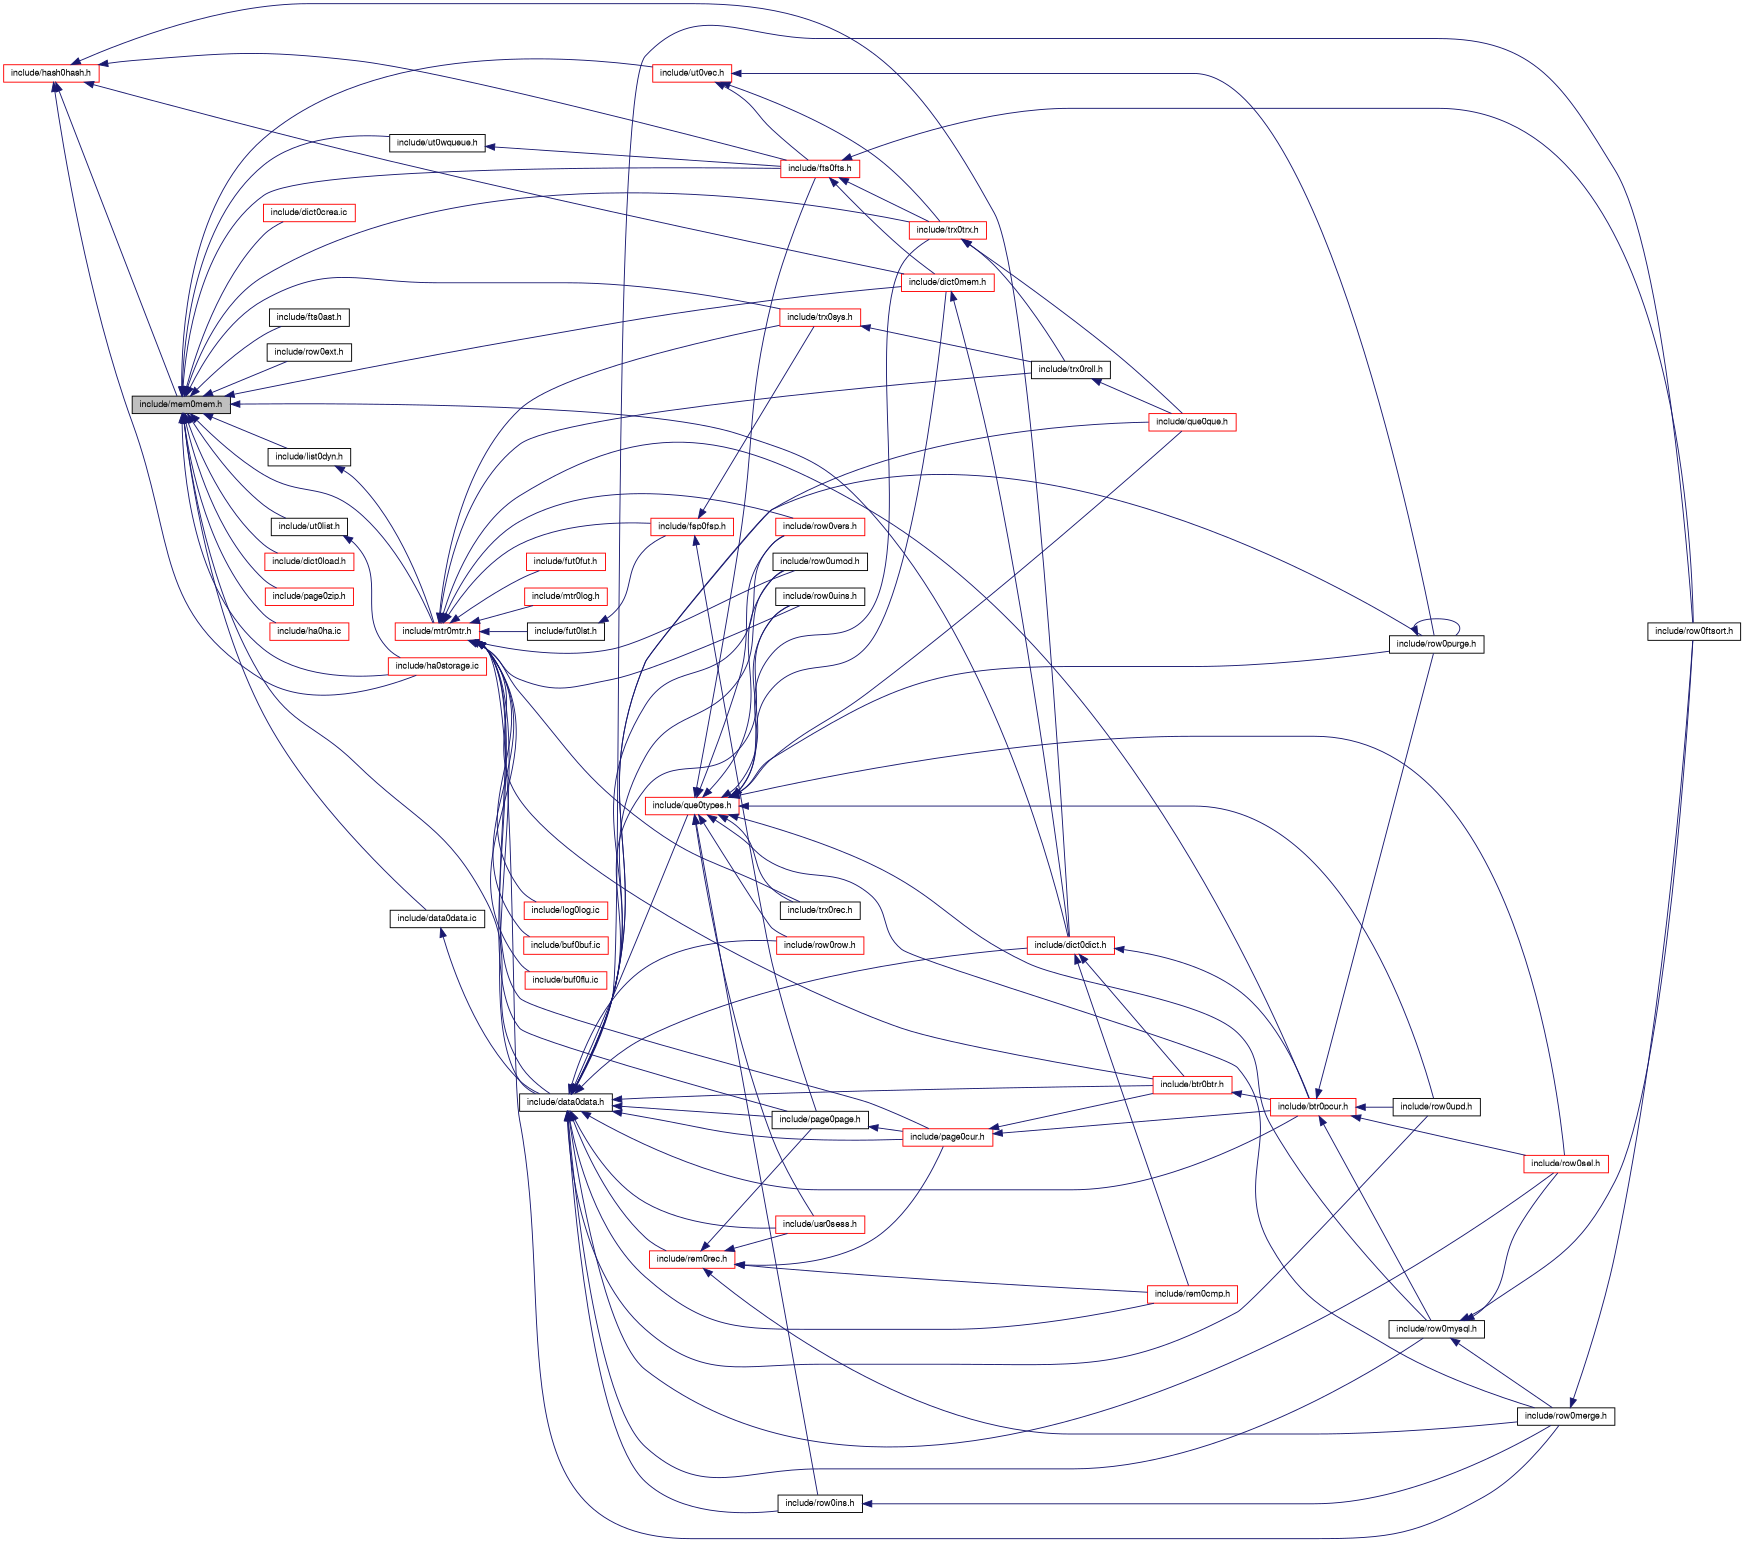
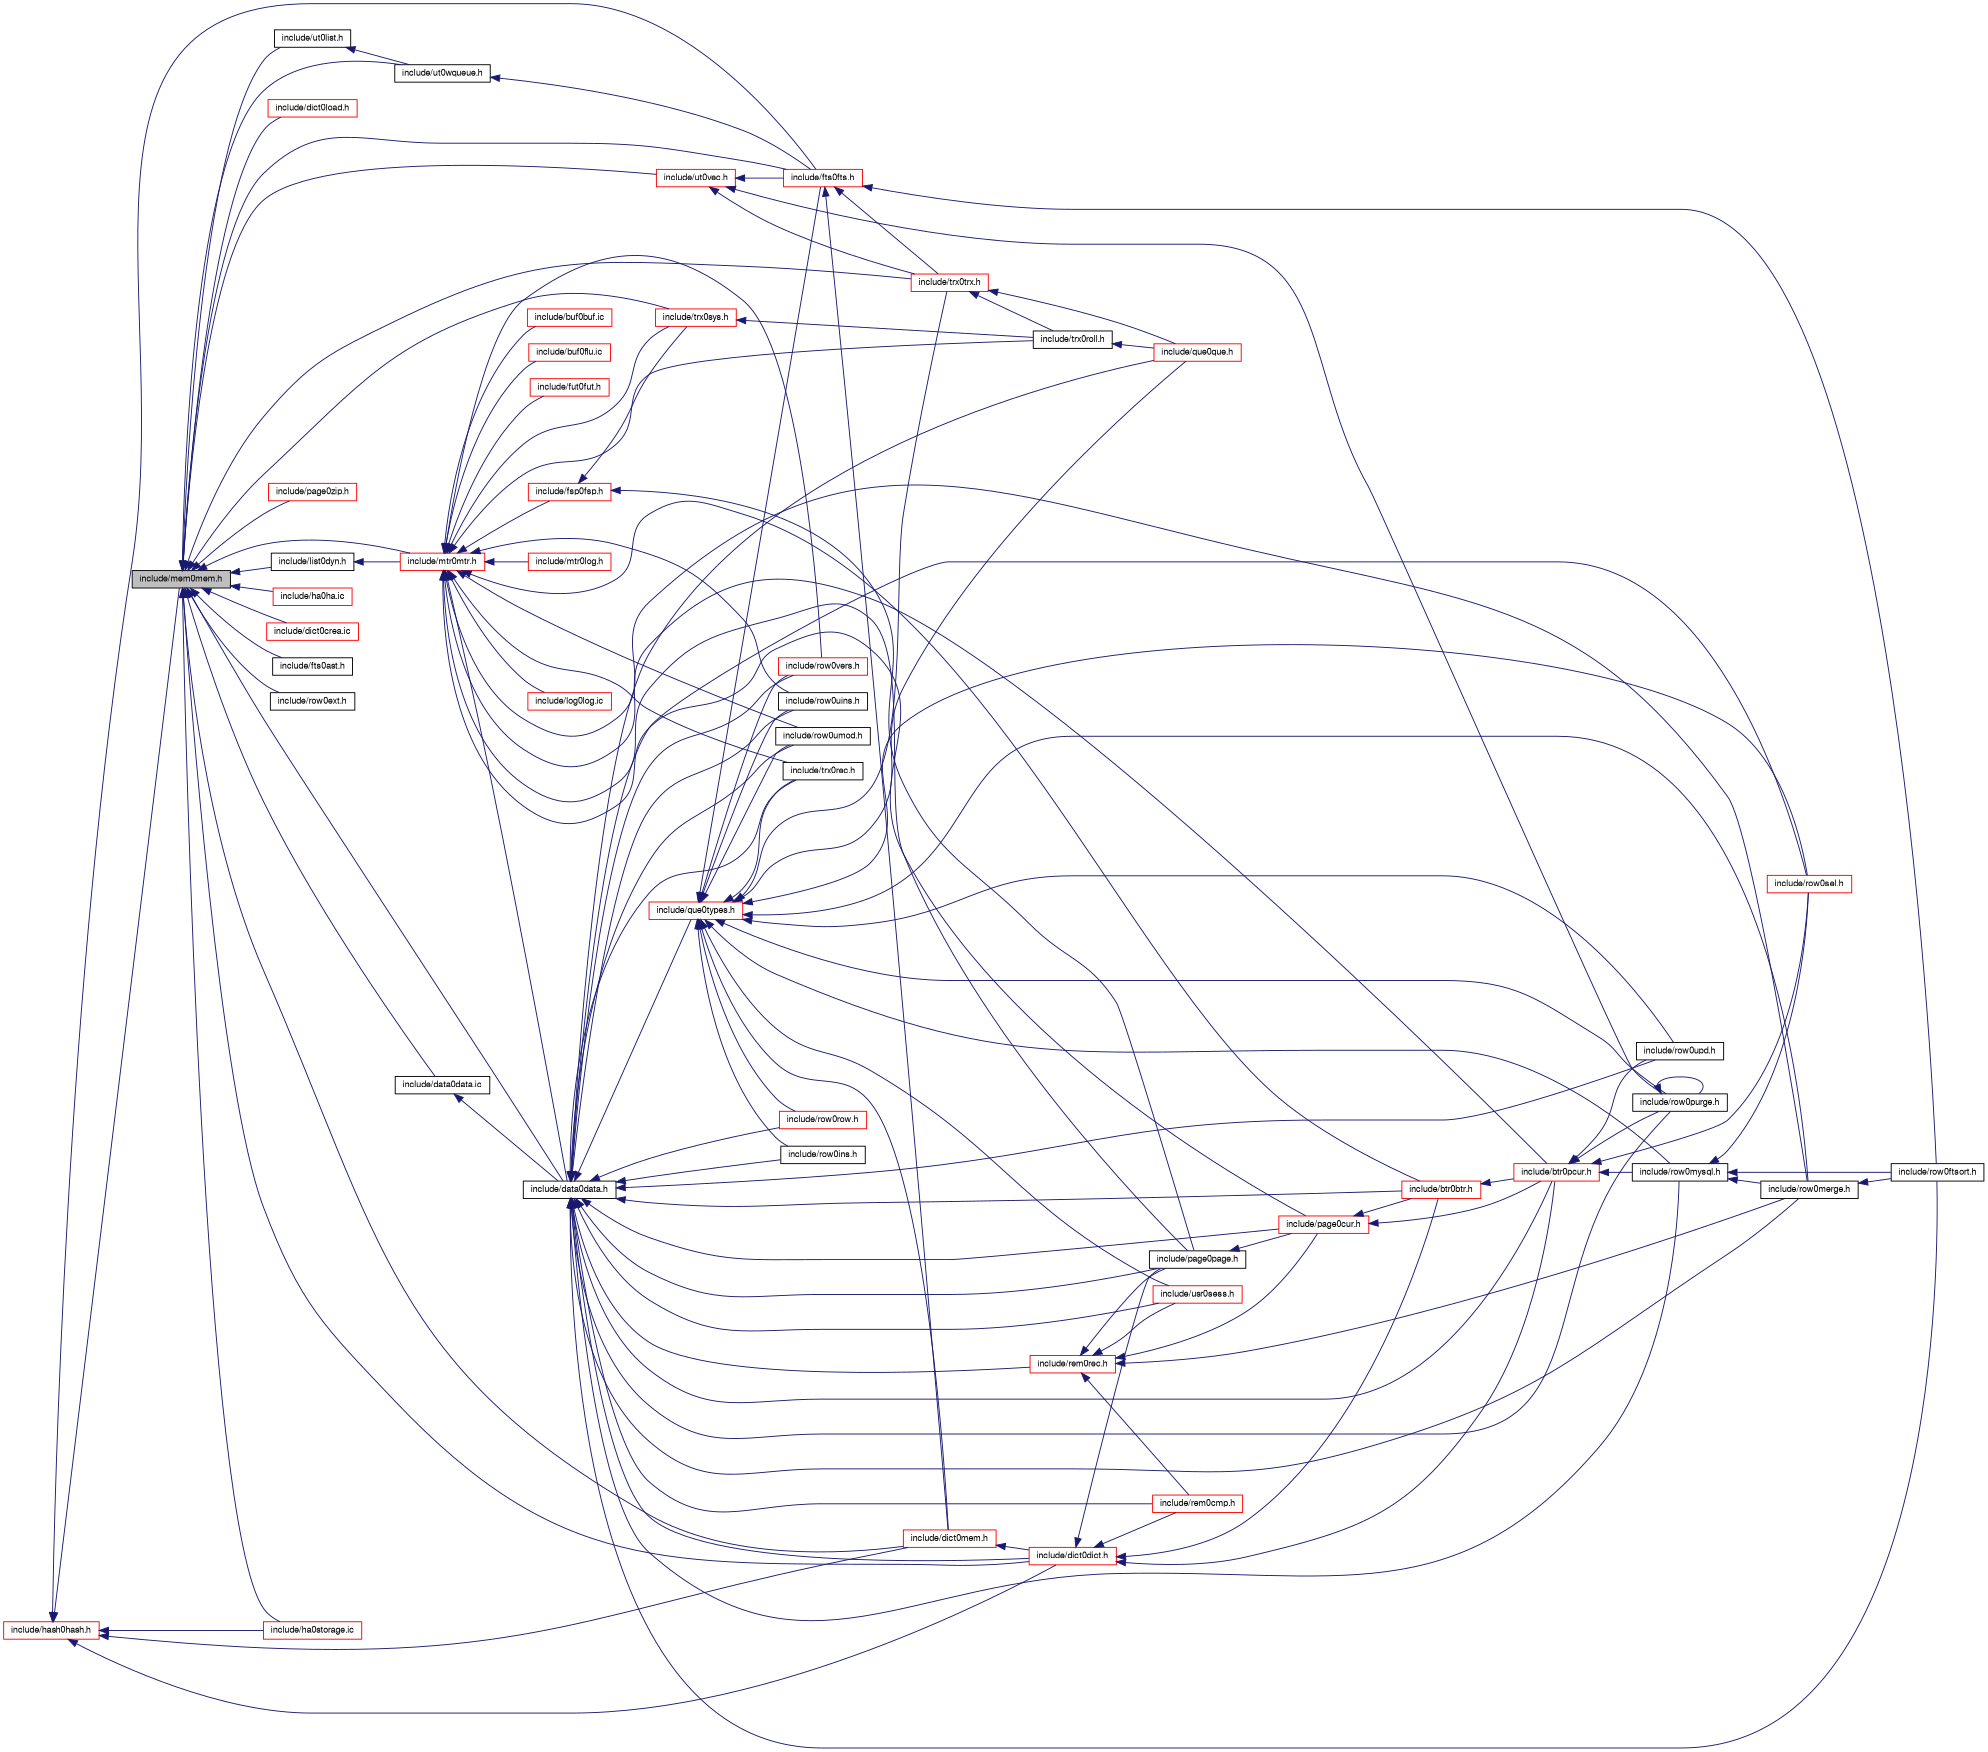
(372, 601) -> (381, 57)
(566, 632) -> none
none -> (622, 933)
none -> (1115, 1393)
(1219, 1504) -> (1129, 1470)
